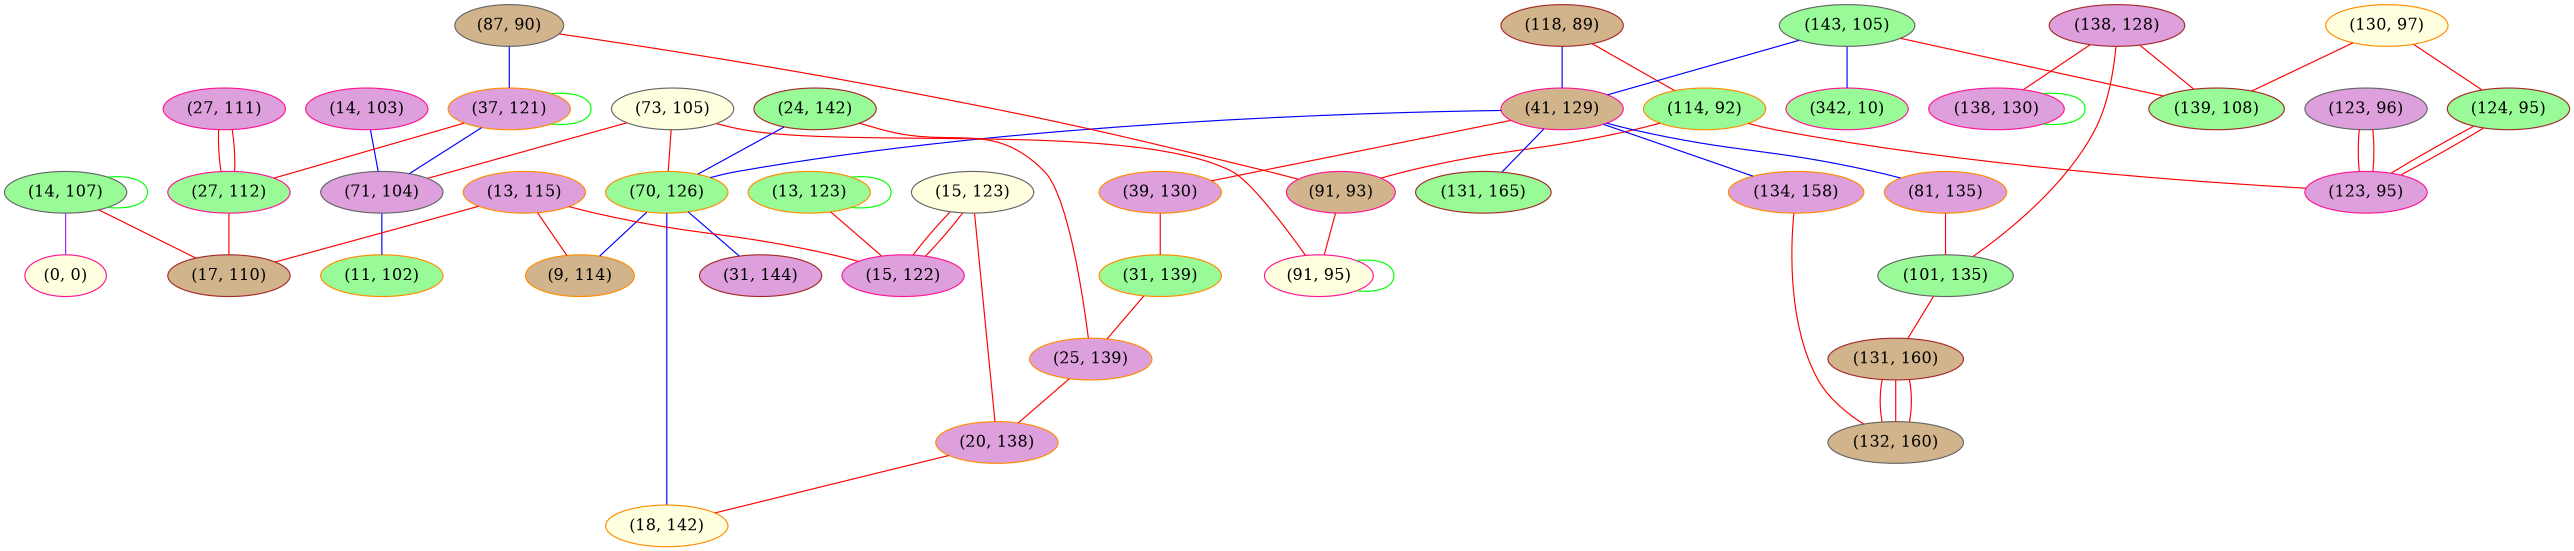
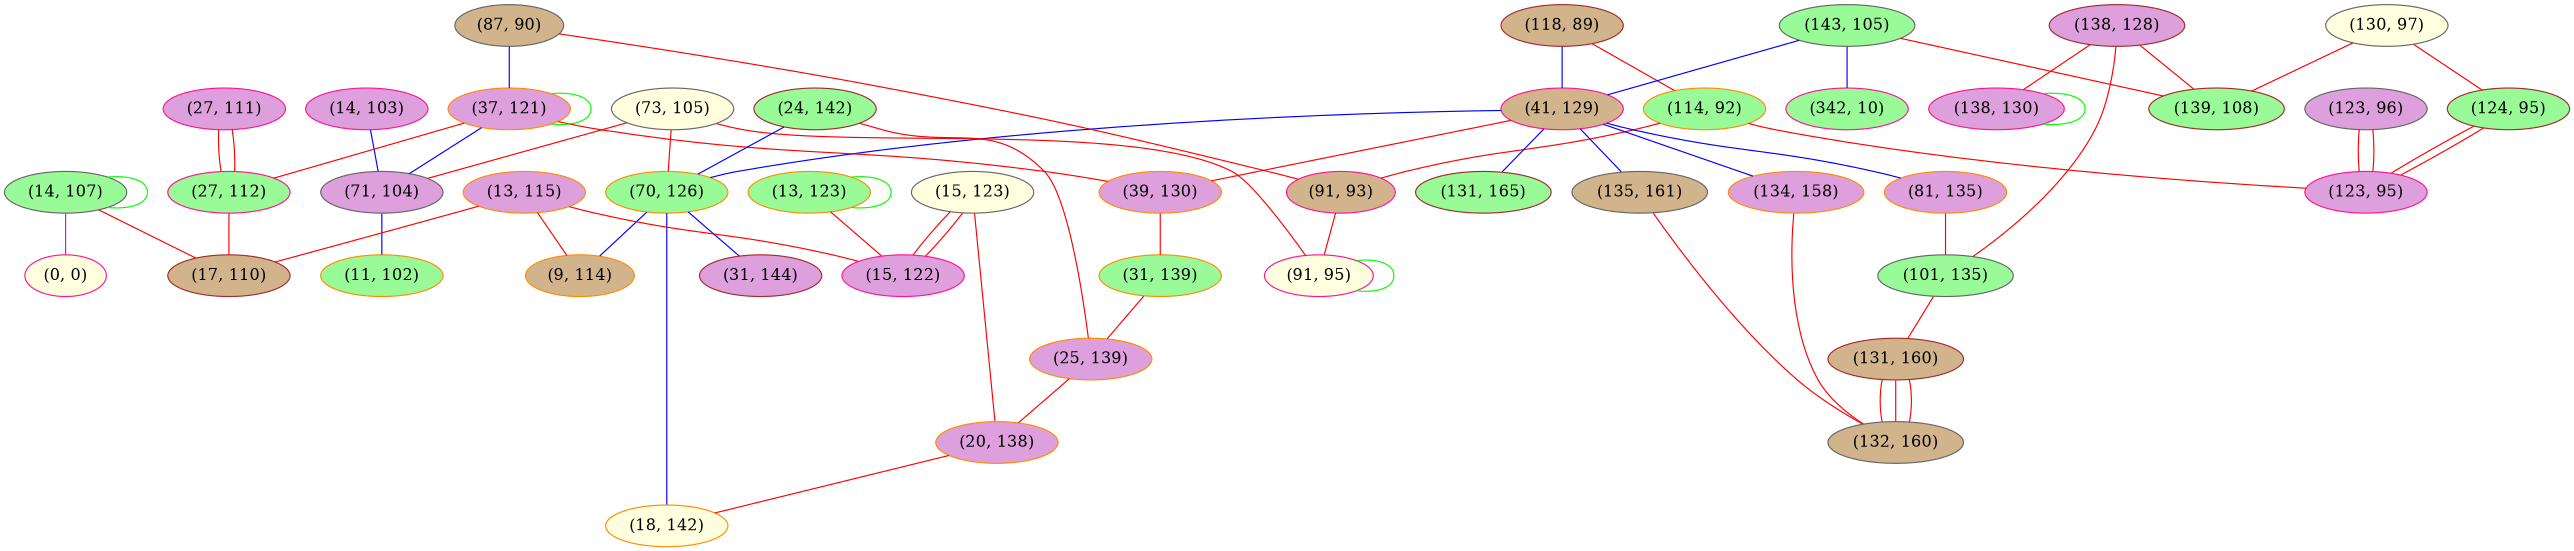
(2387, 25) -> (2387, 25)
none -> (805, 151)
none -> (1640, 192)
